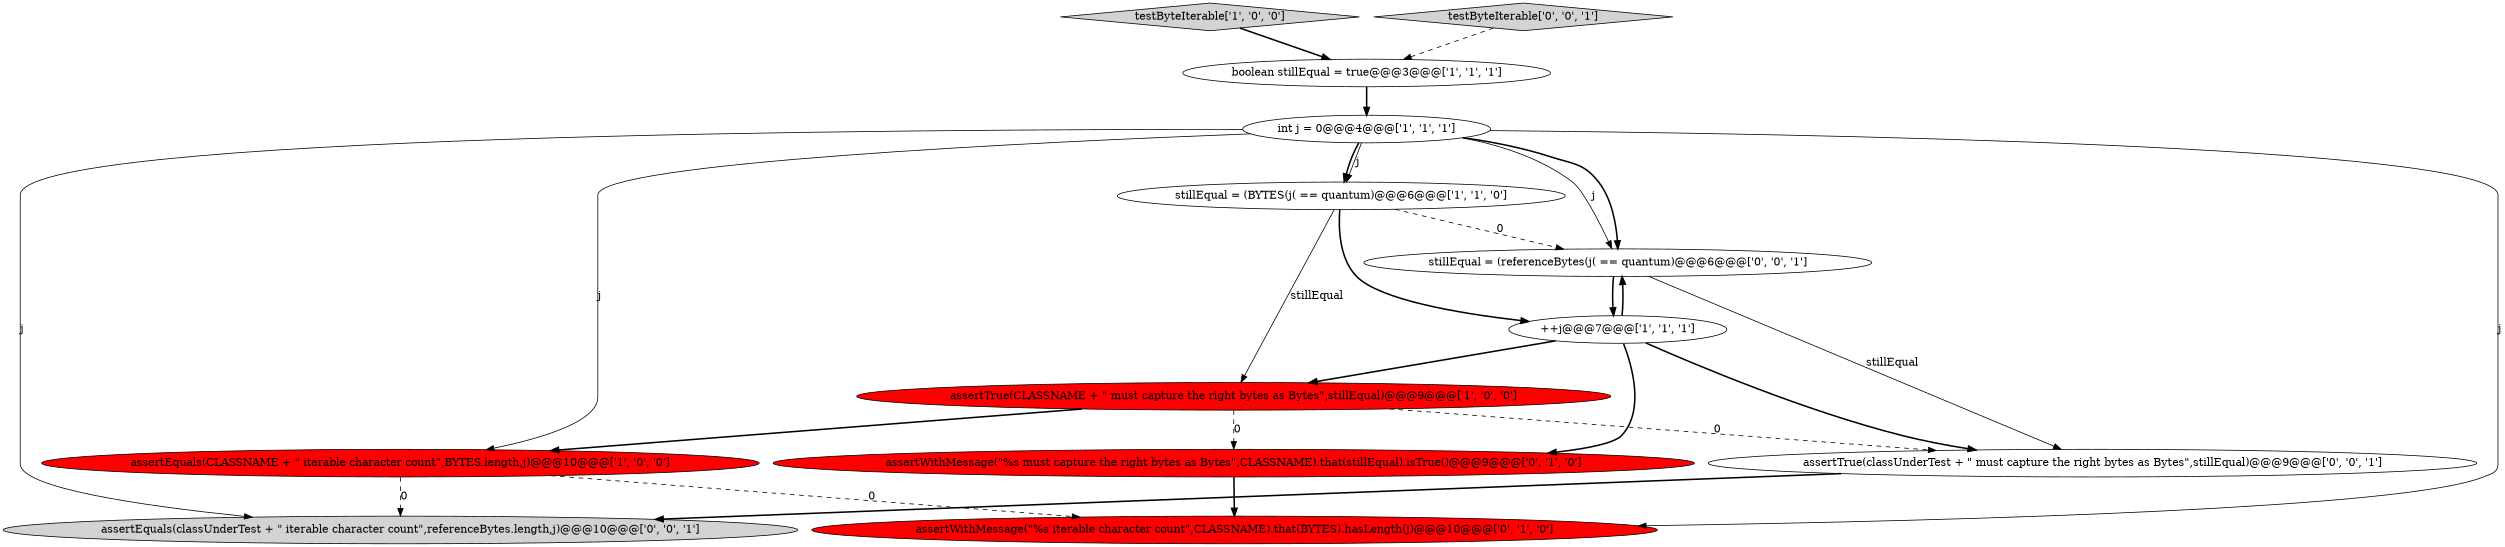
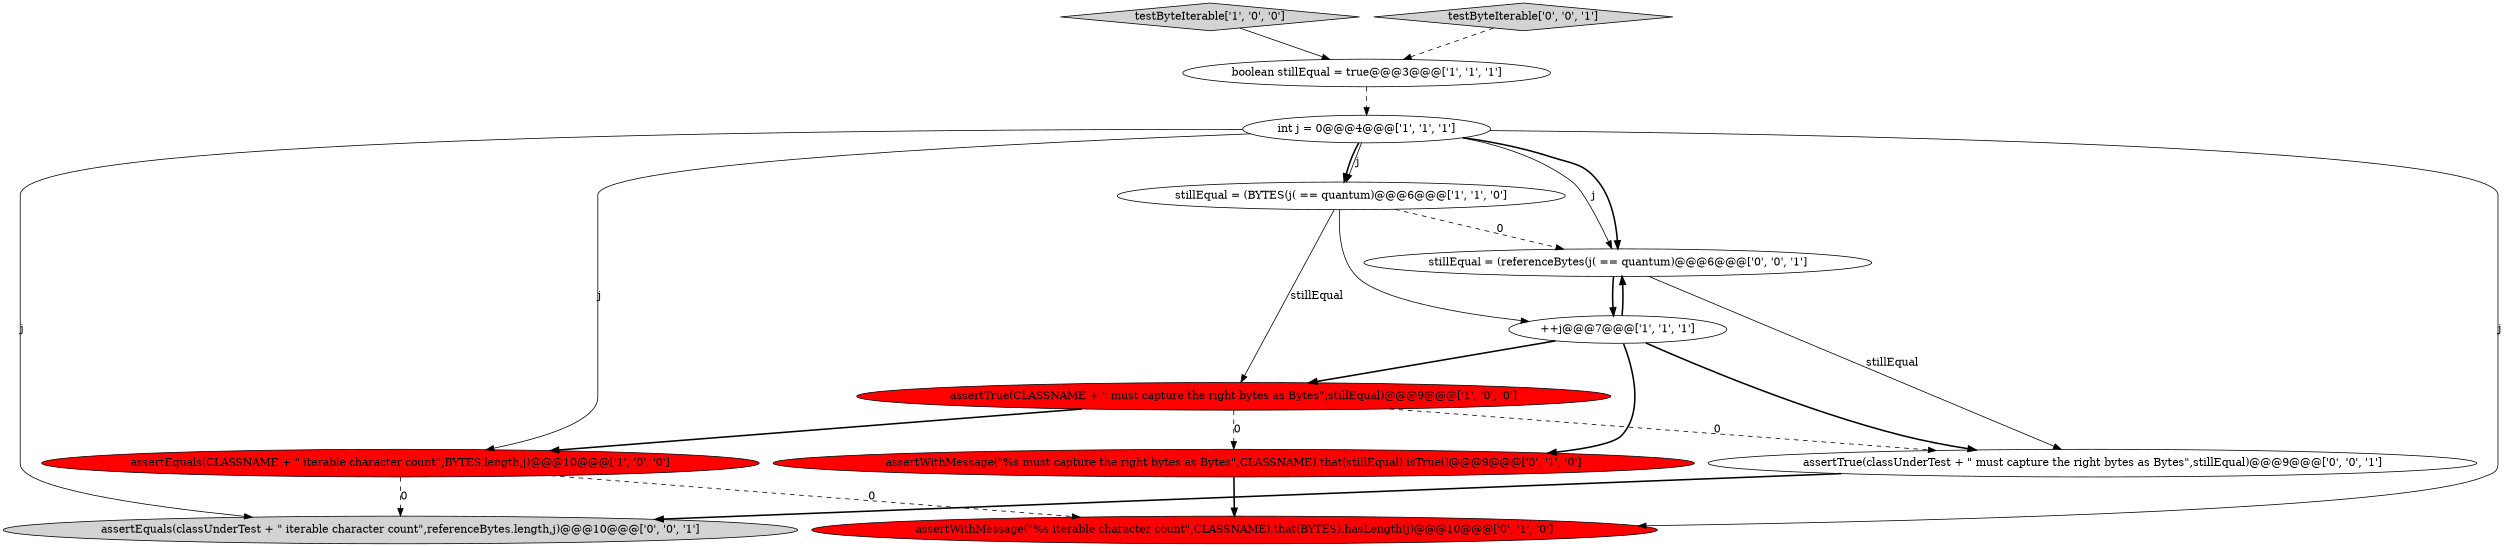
(1281, 42) -> (1281, 42)
(1367, 97) -> (1367, 97)
(1402, 299) -> (1402, 299)
